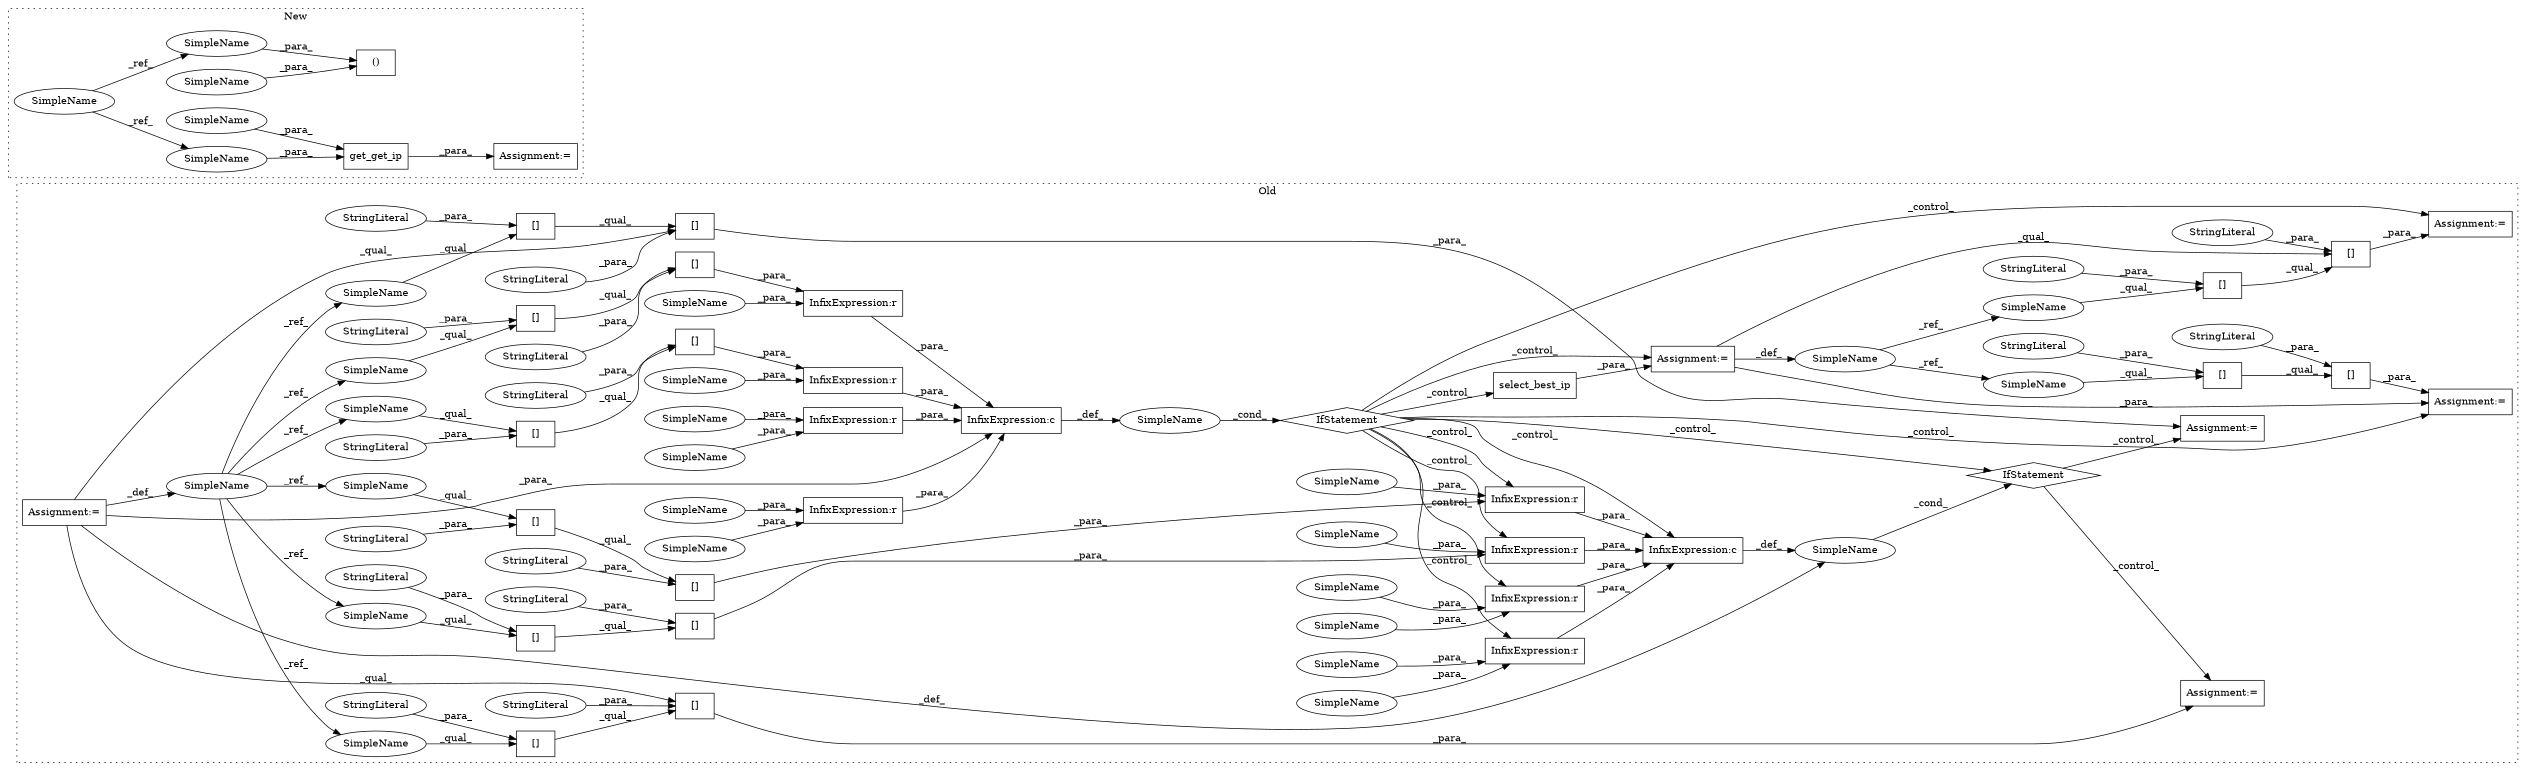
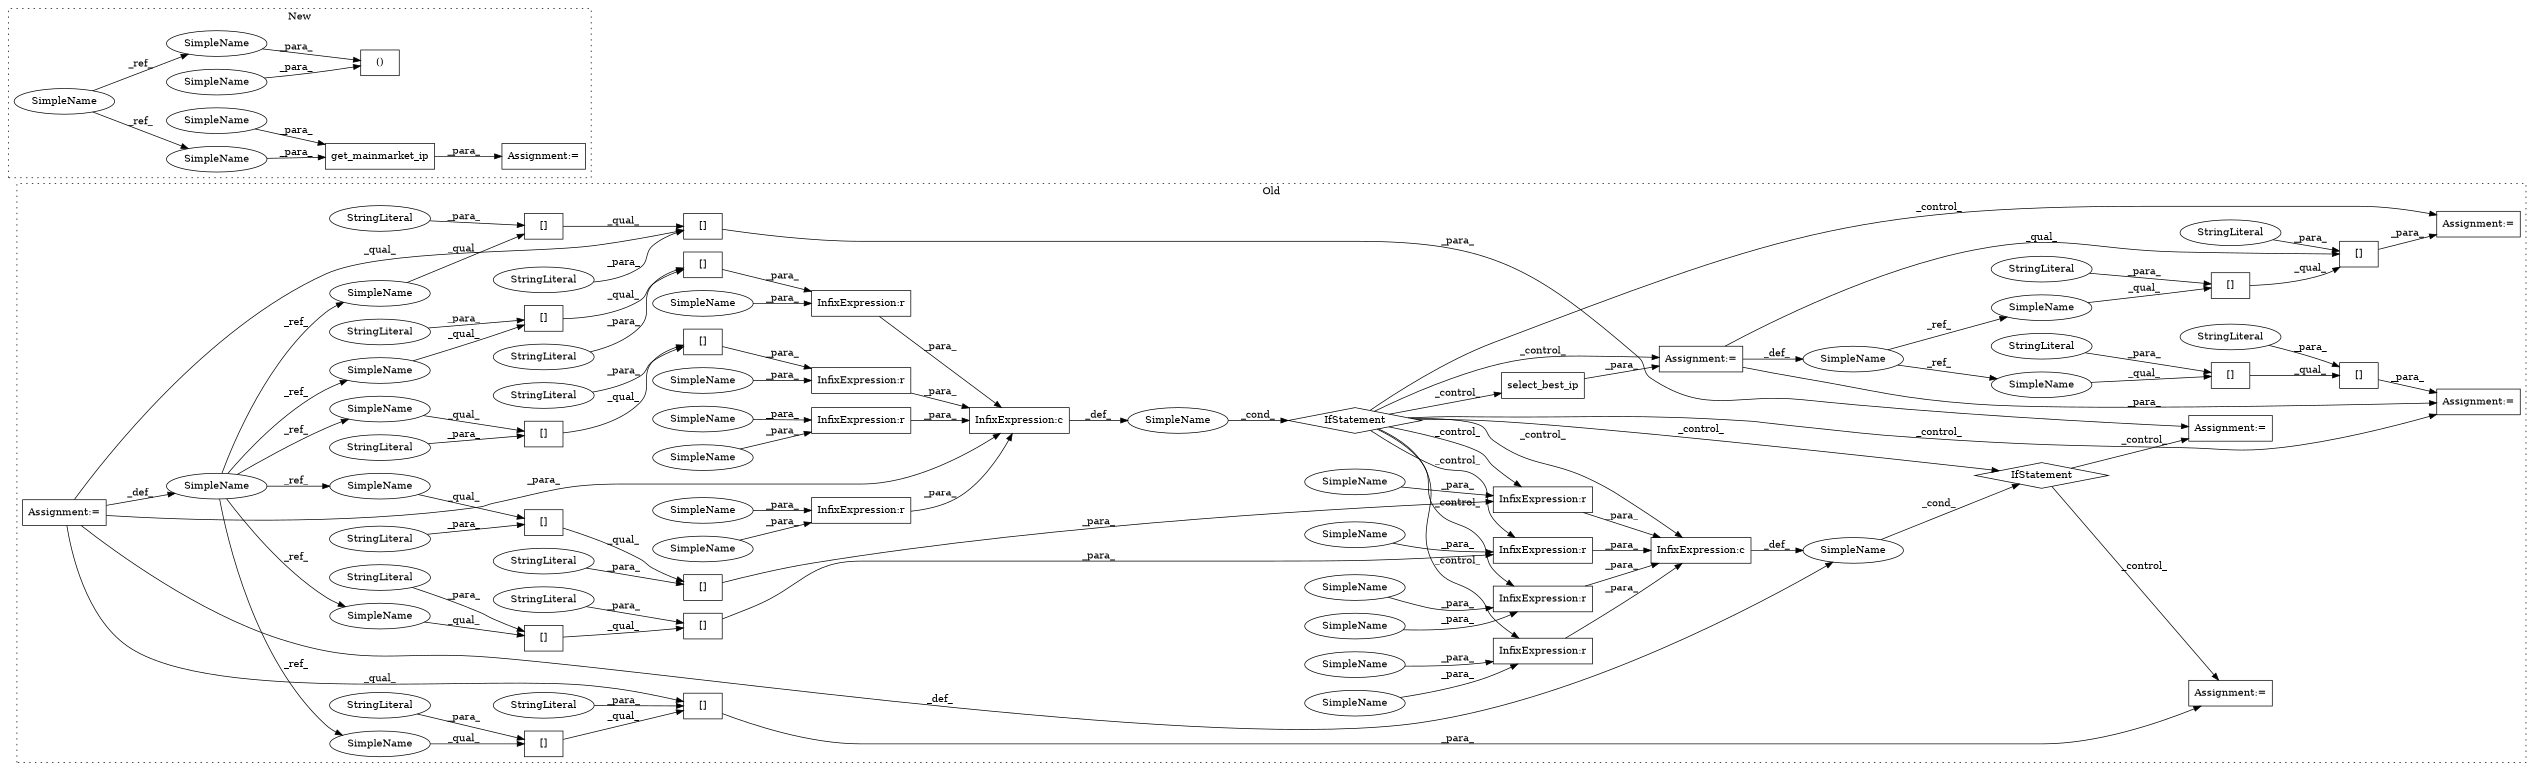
(376, 156) -> (380, 156)
